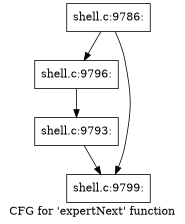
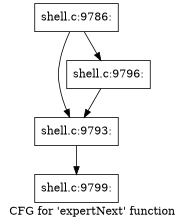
(130, 99) -> (59, 71)
